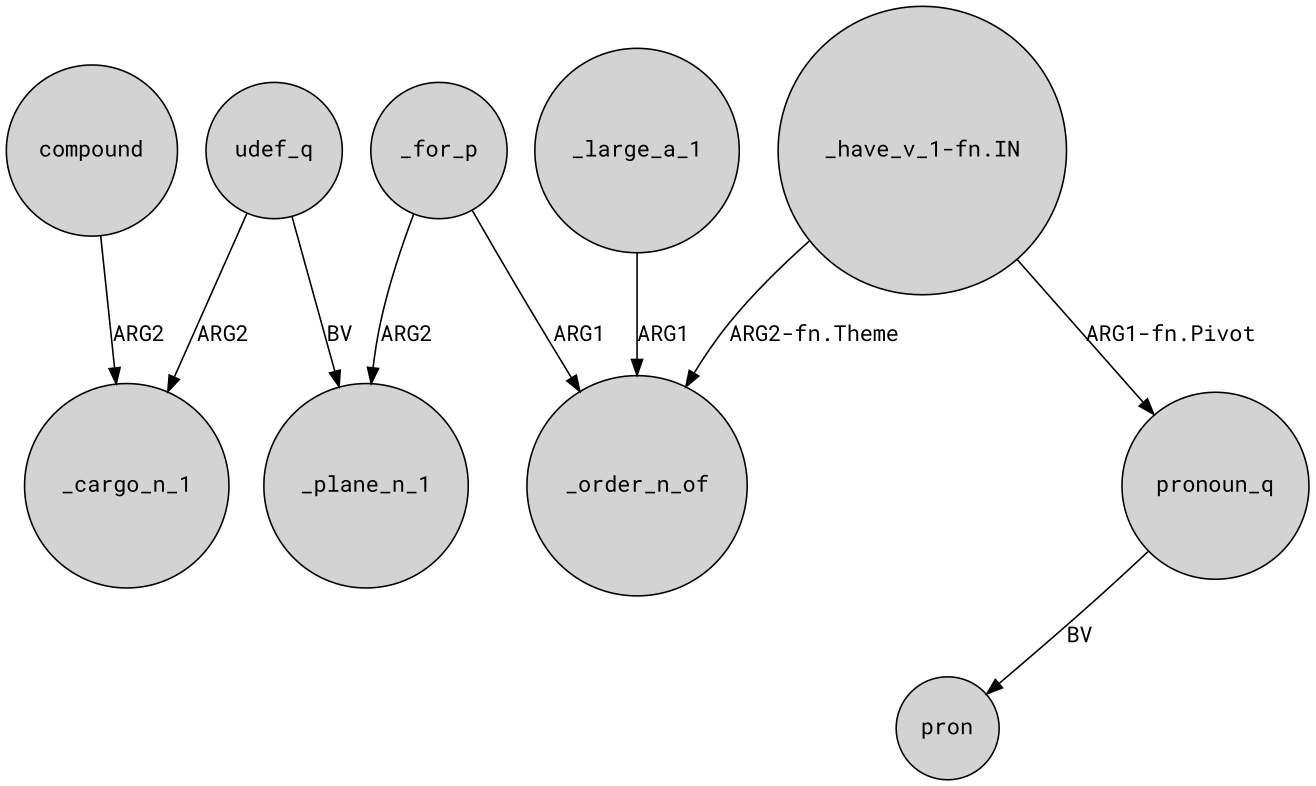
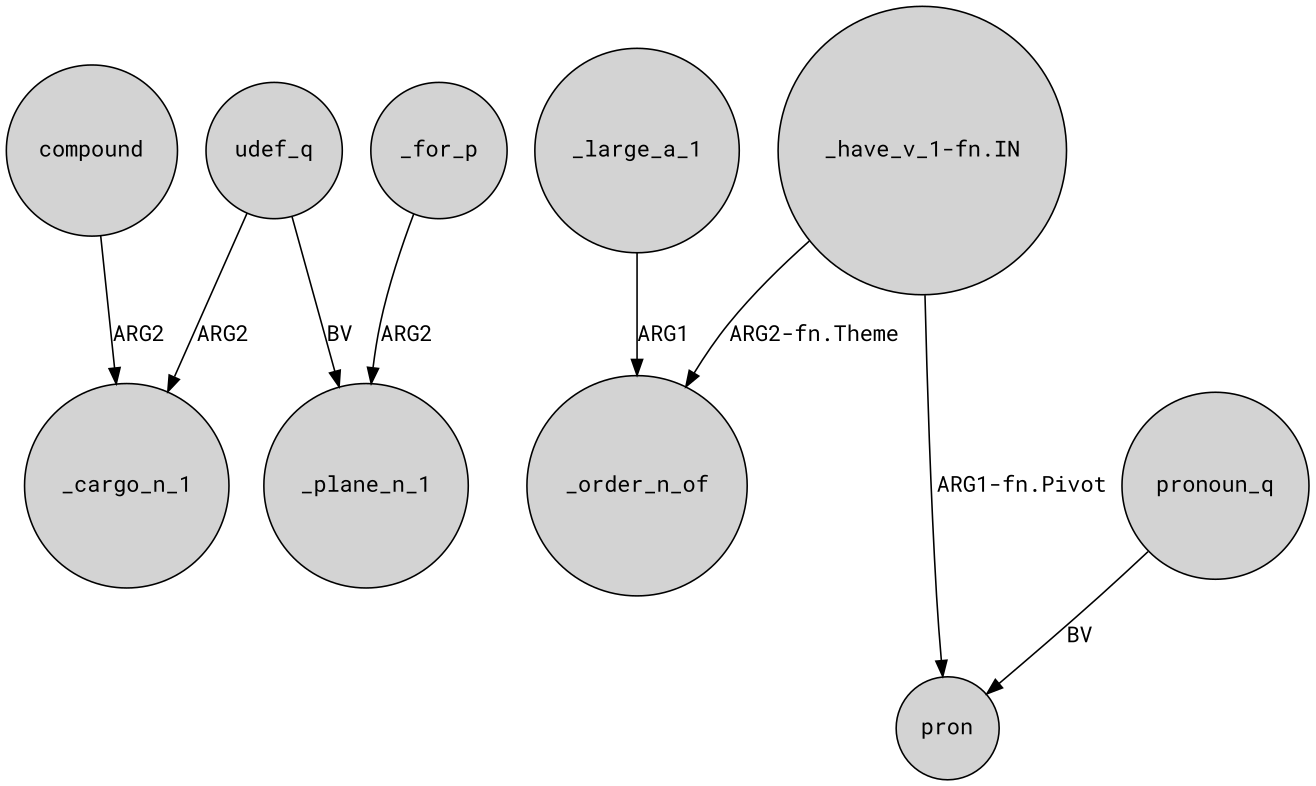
(521, 294) -> none
(1080, 331) -> (931, 478)
